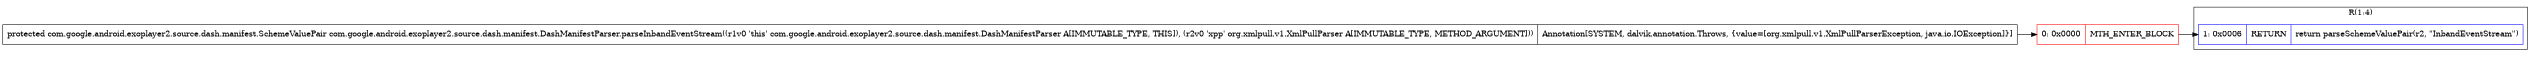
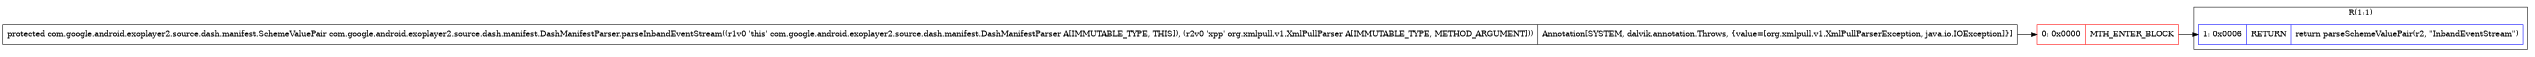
(2361, 13) -> (2361, 13)
